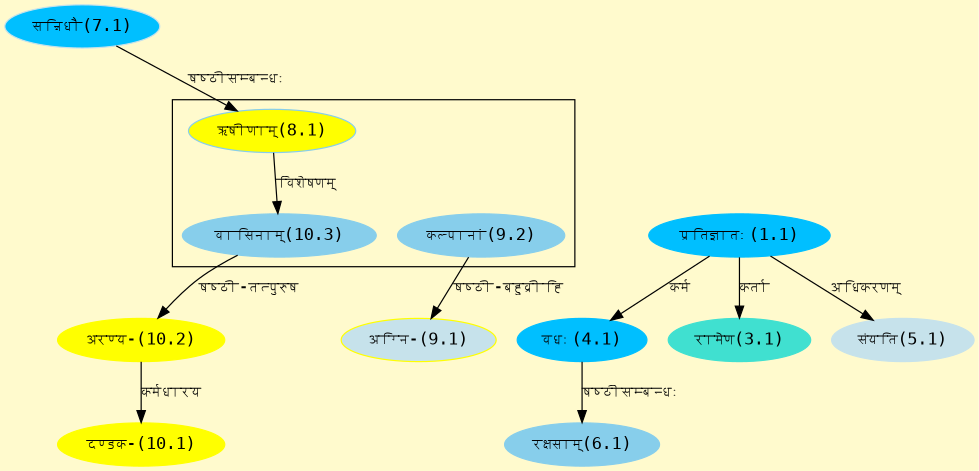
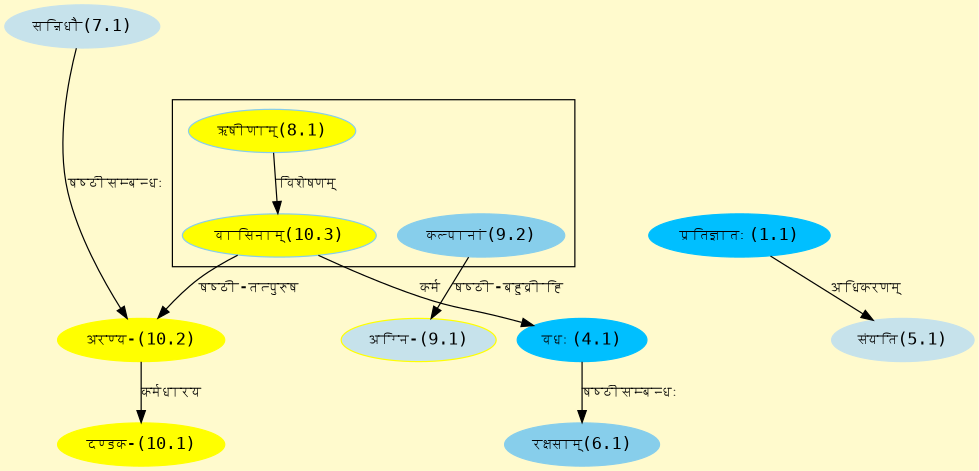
(82, 26) -> (82, 26)
(171, 75) -> (66, 184)
(279, 235) -> (279, 235)
(665, 285) -> (418, 296)
(739, 340) -> none
